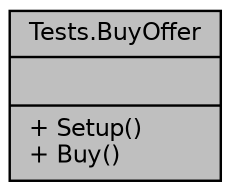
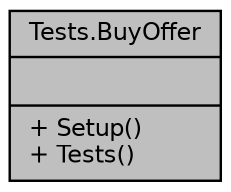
(75, 155) -> (82, 155)
